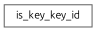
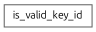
(48, 16) -> (48, 16)
